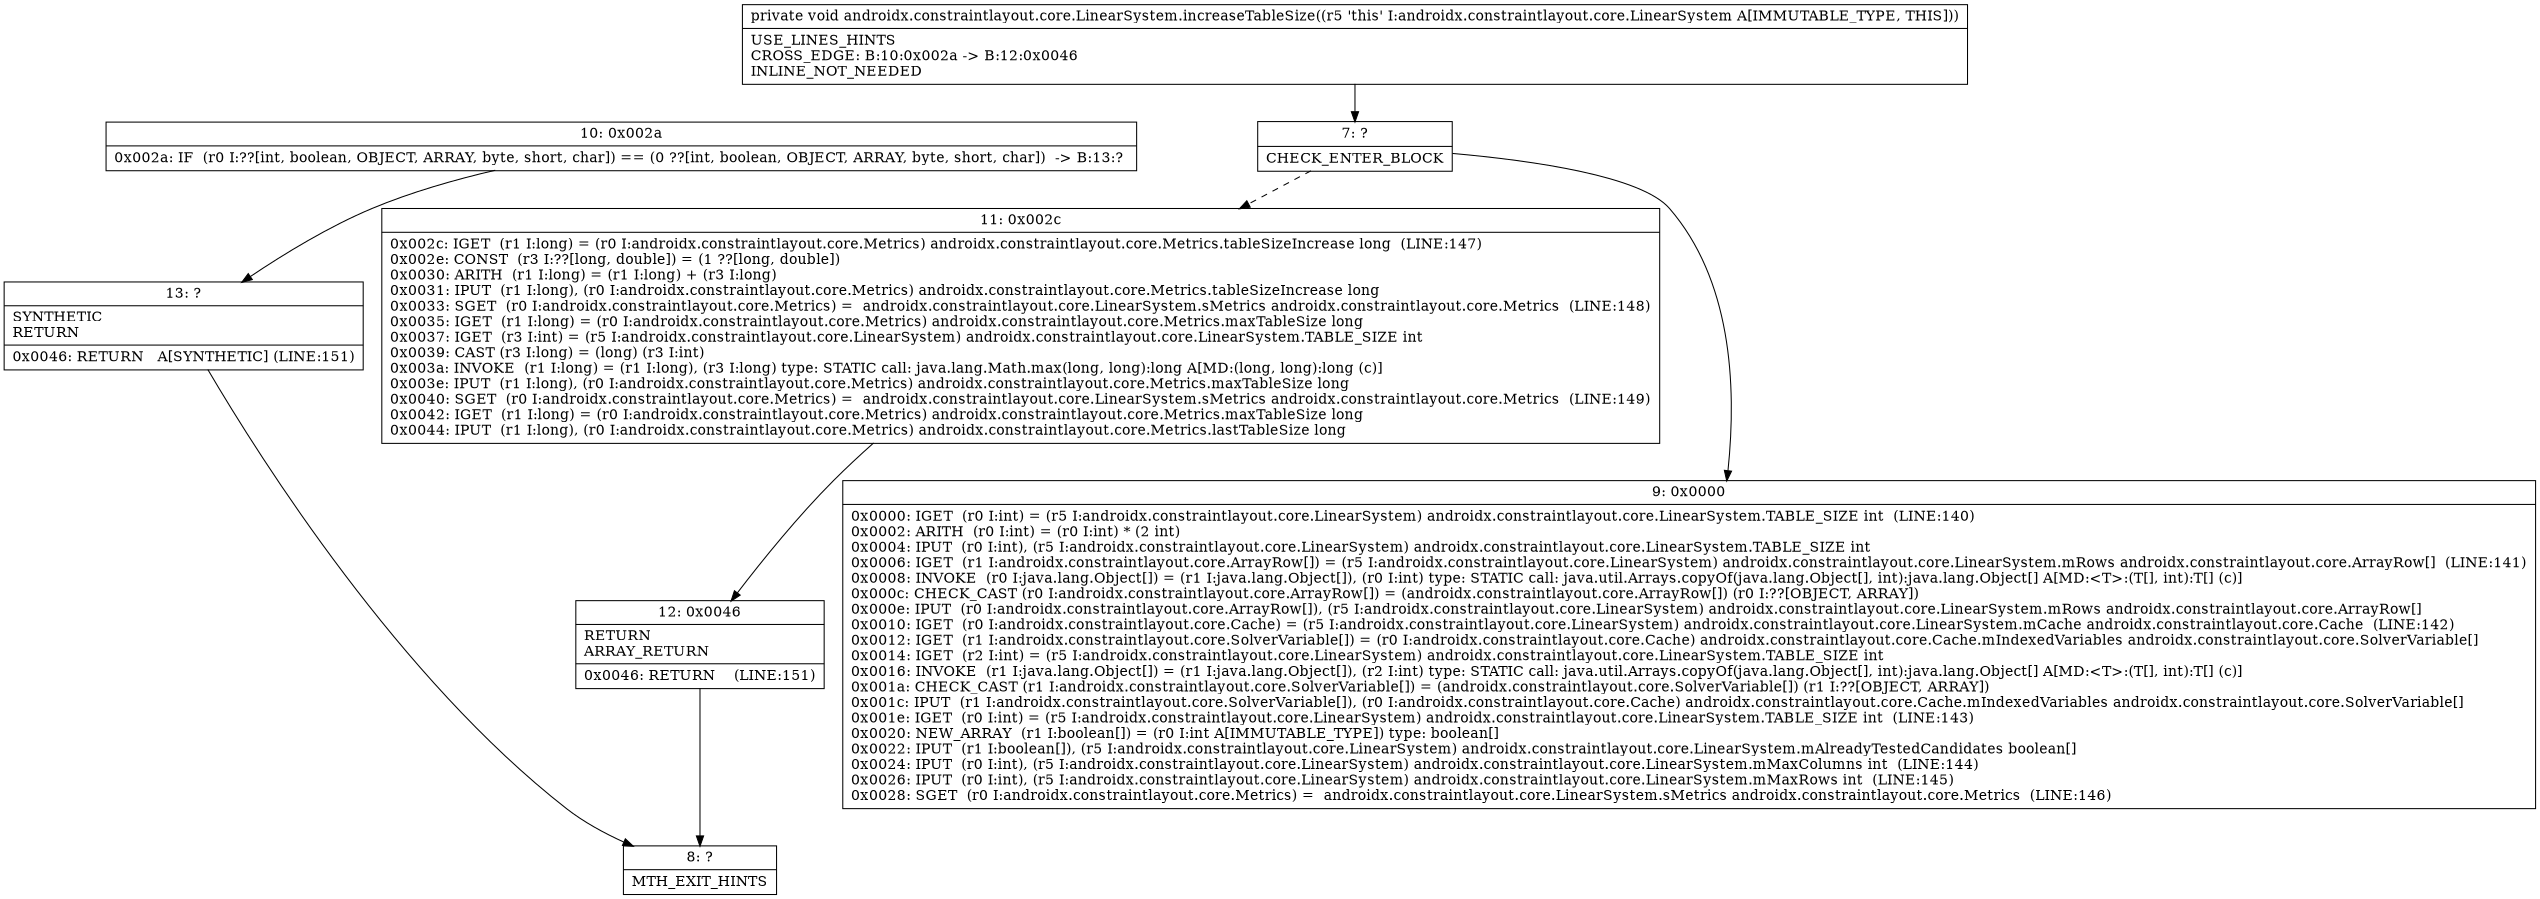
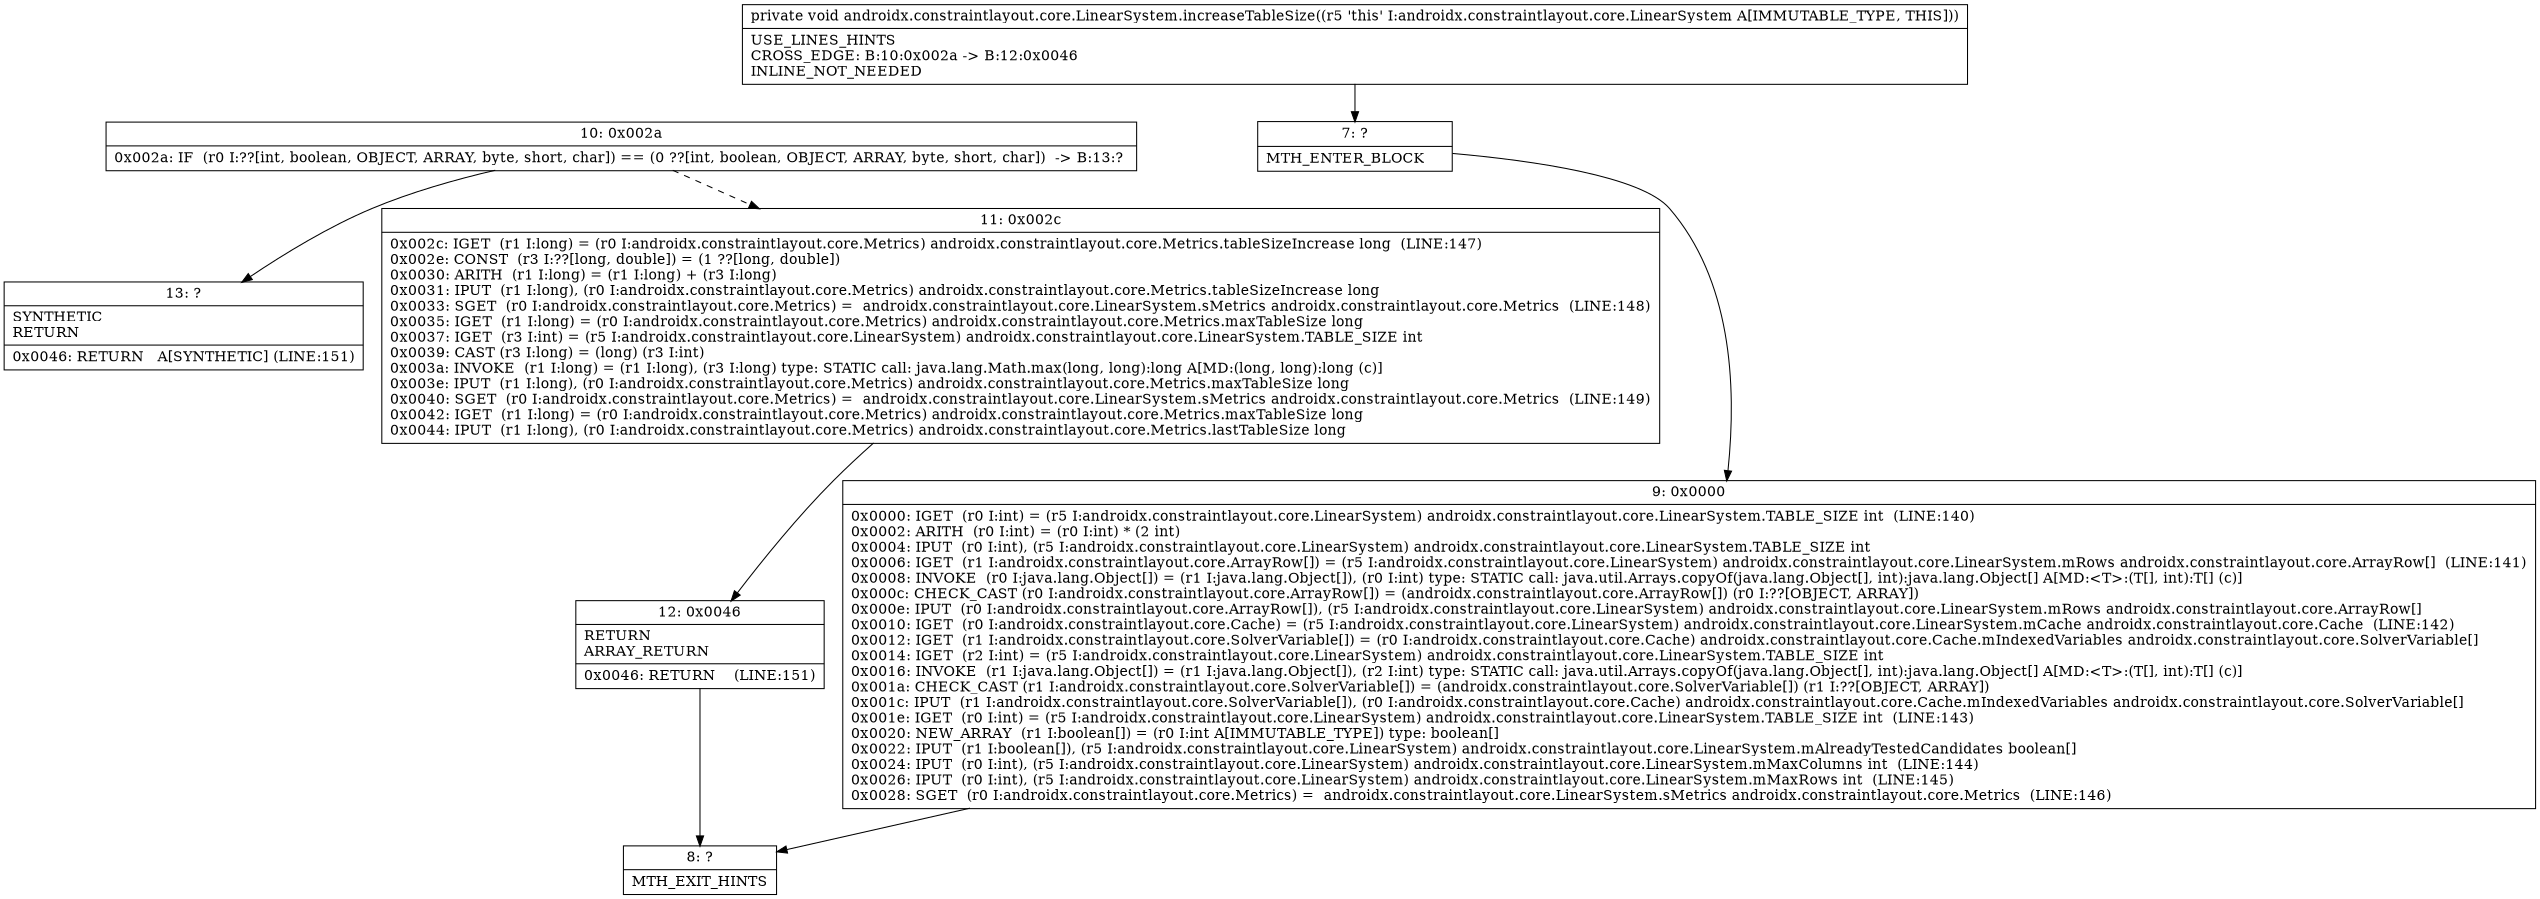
(1355, 158) -> (1346, 158)
(1280, 187) -> (711, 187)
(389, 631) -> (878, 829)
